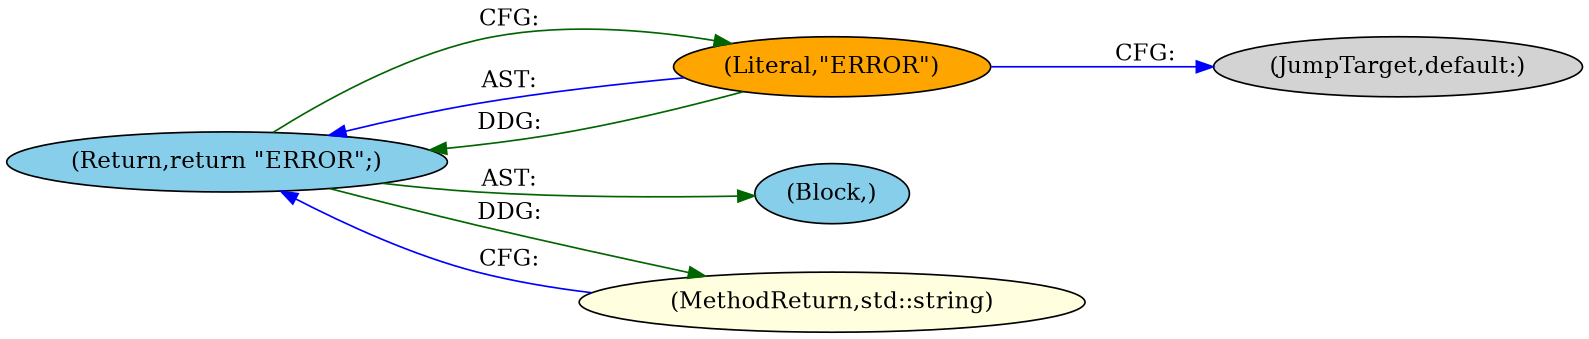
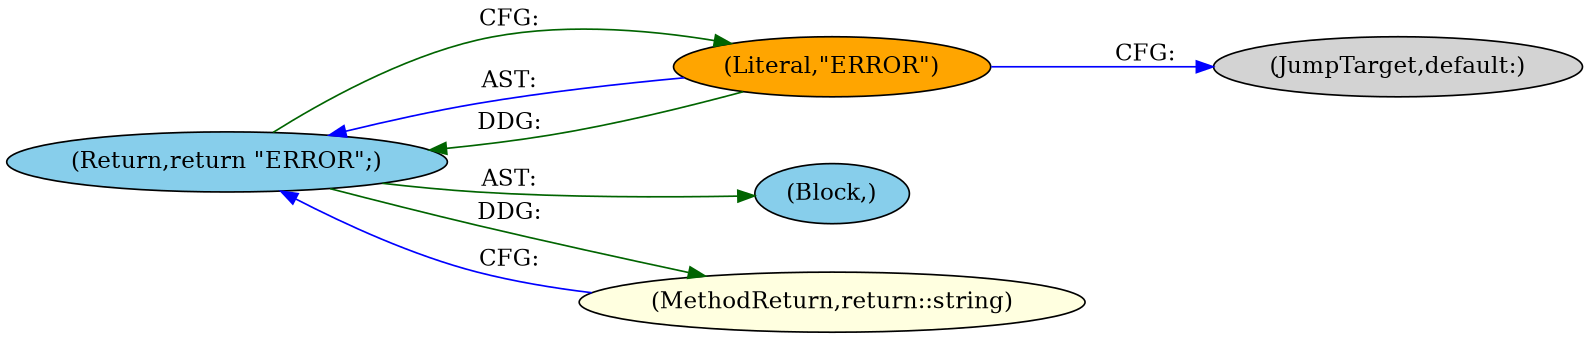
(832, 302) -> (832, 302)
